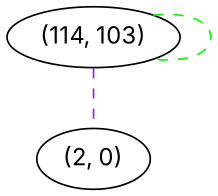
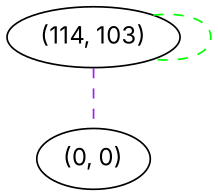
(94, 159) -> (94, 159)
